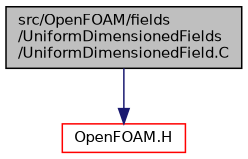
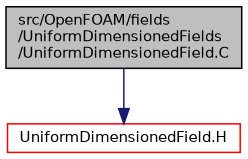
(124, 138) -> (124, 138)
